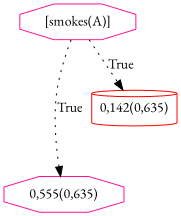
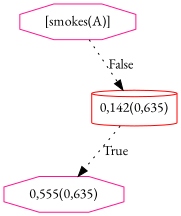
(121, 65) -> (121, 65)
(56, 102) -> (102, 147)
